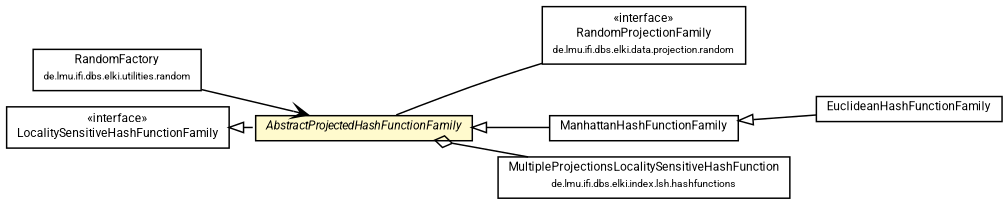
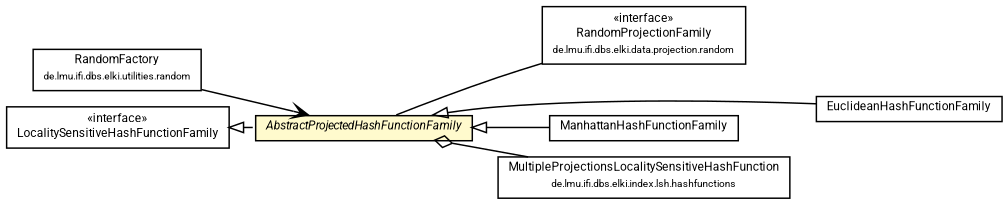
(785, 117) -> (632, 101)
